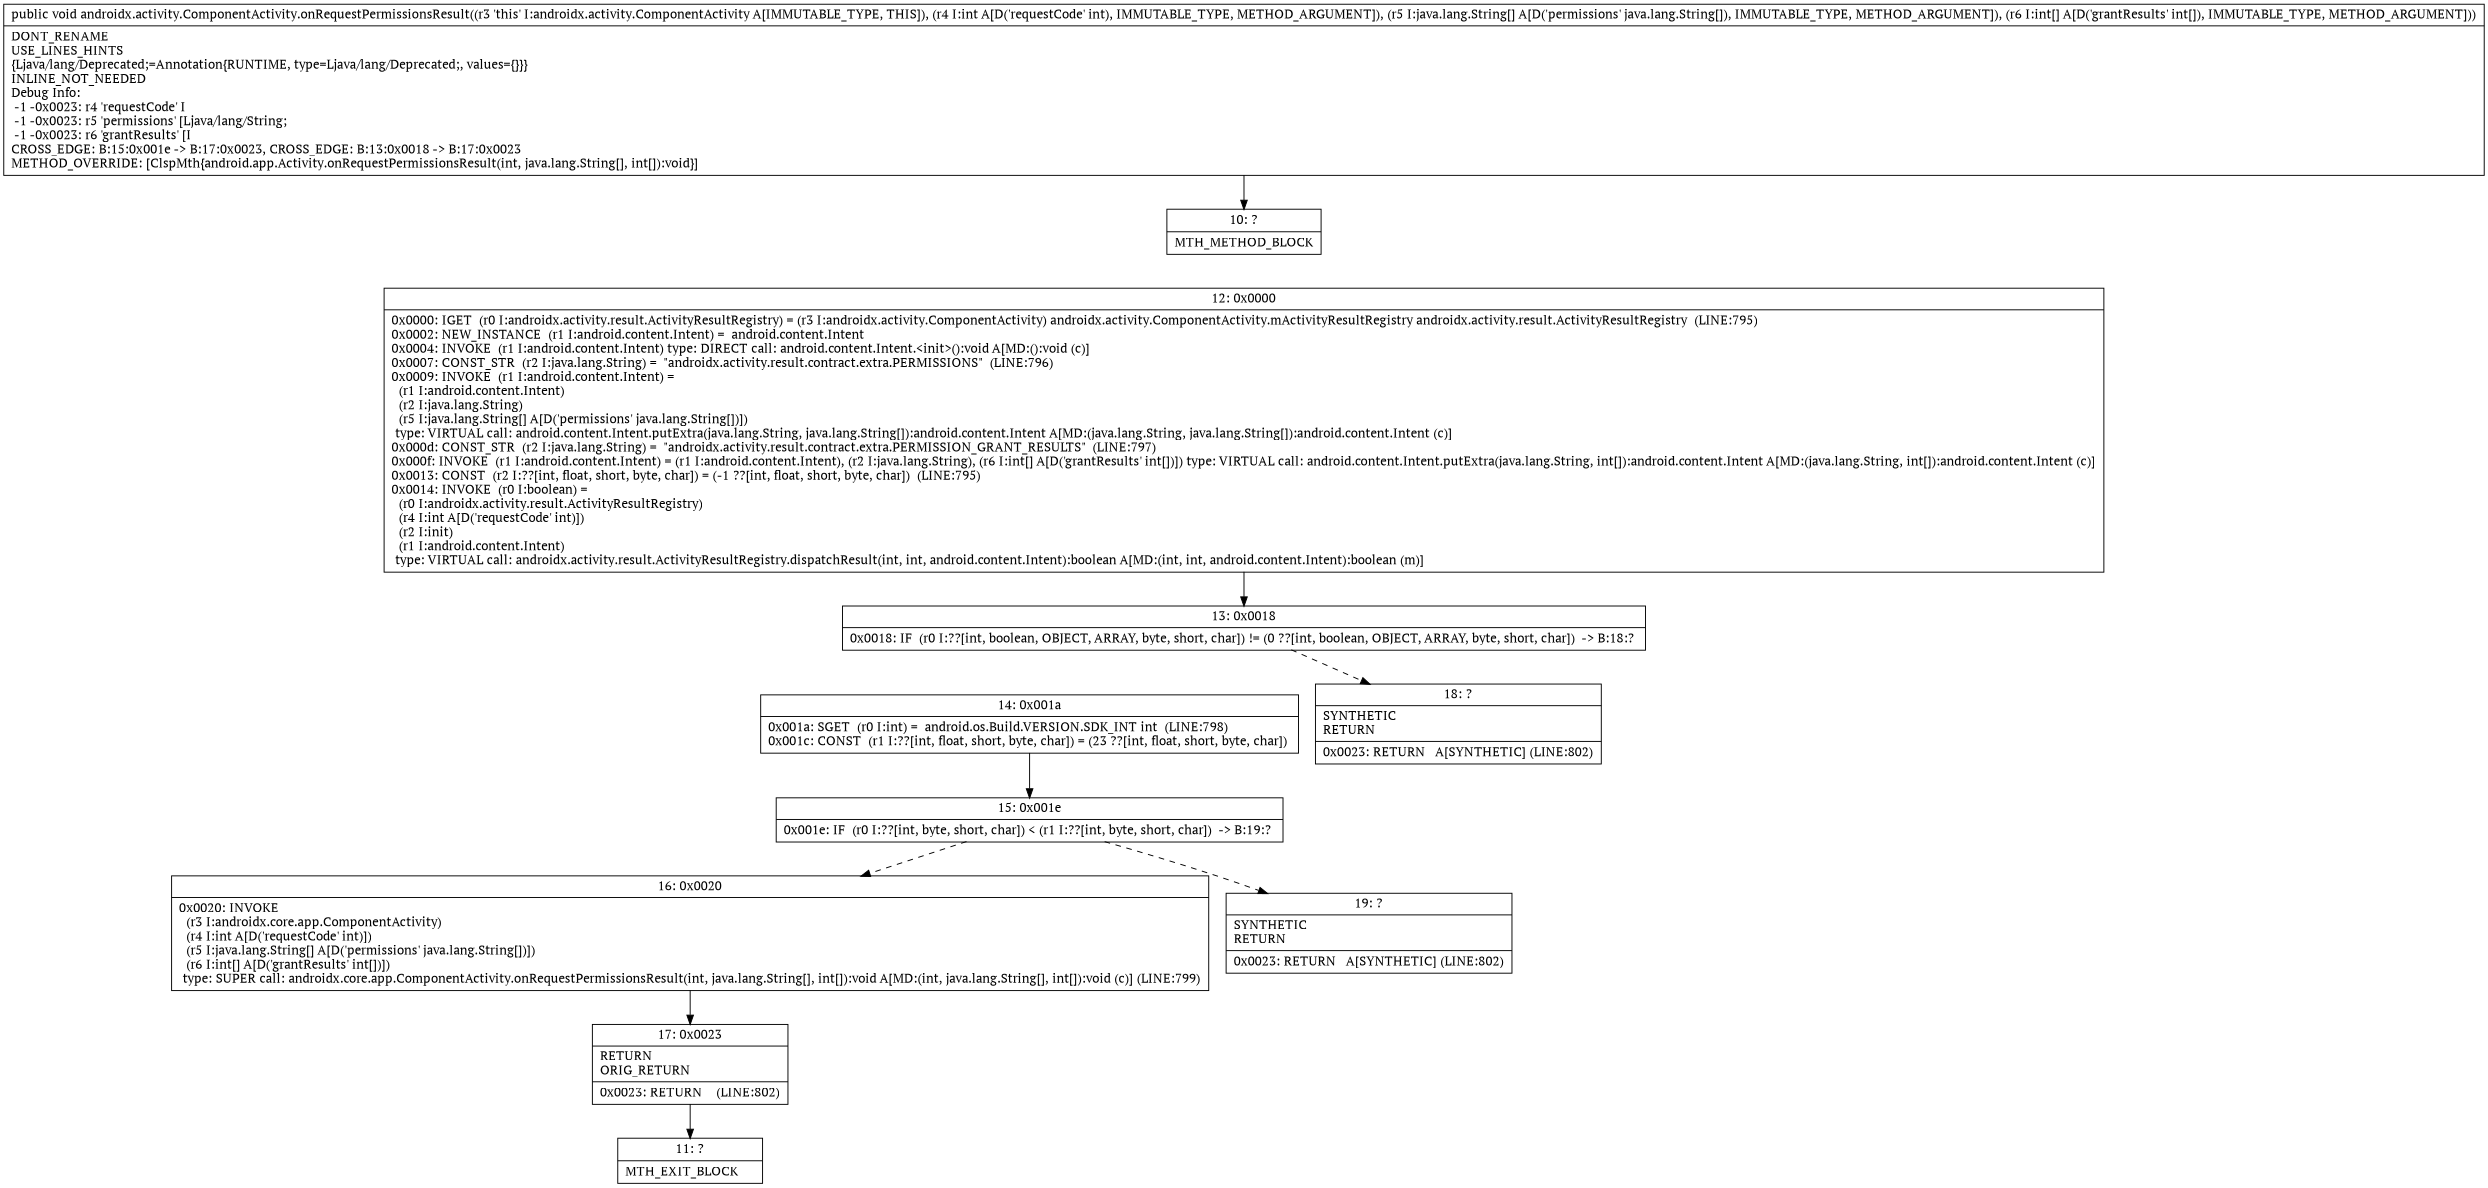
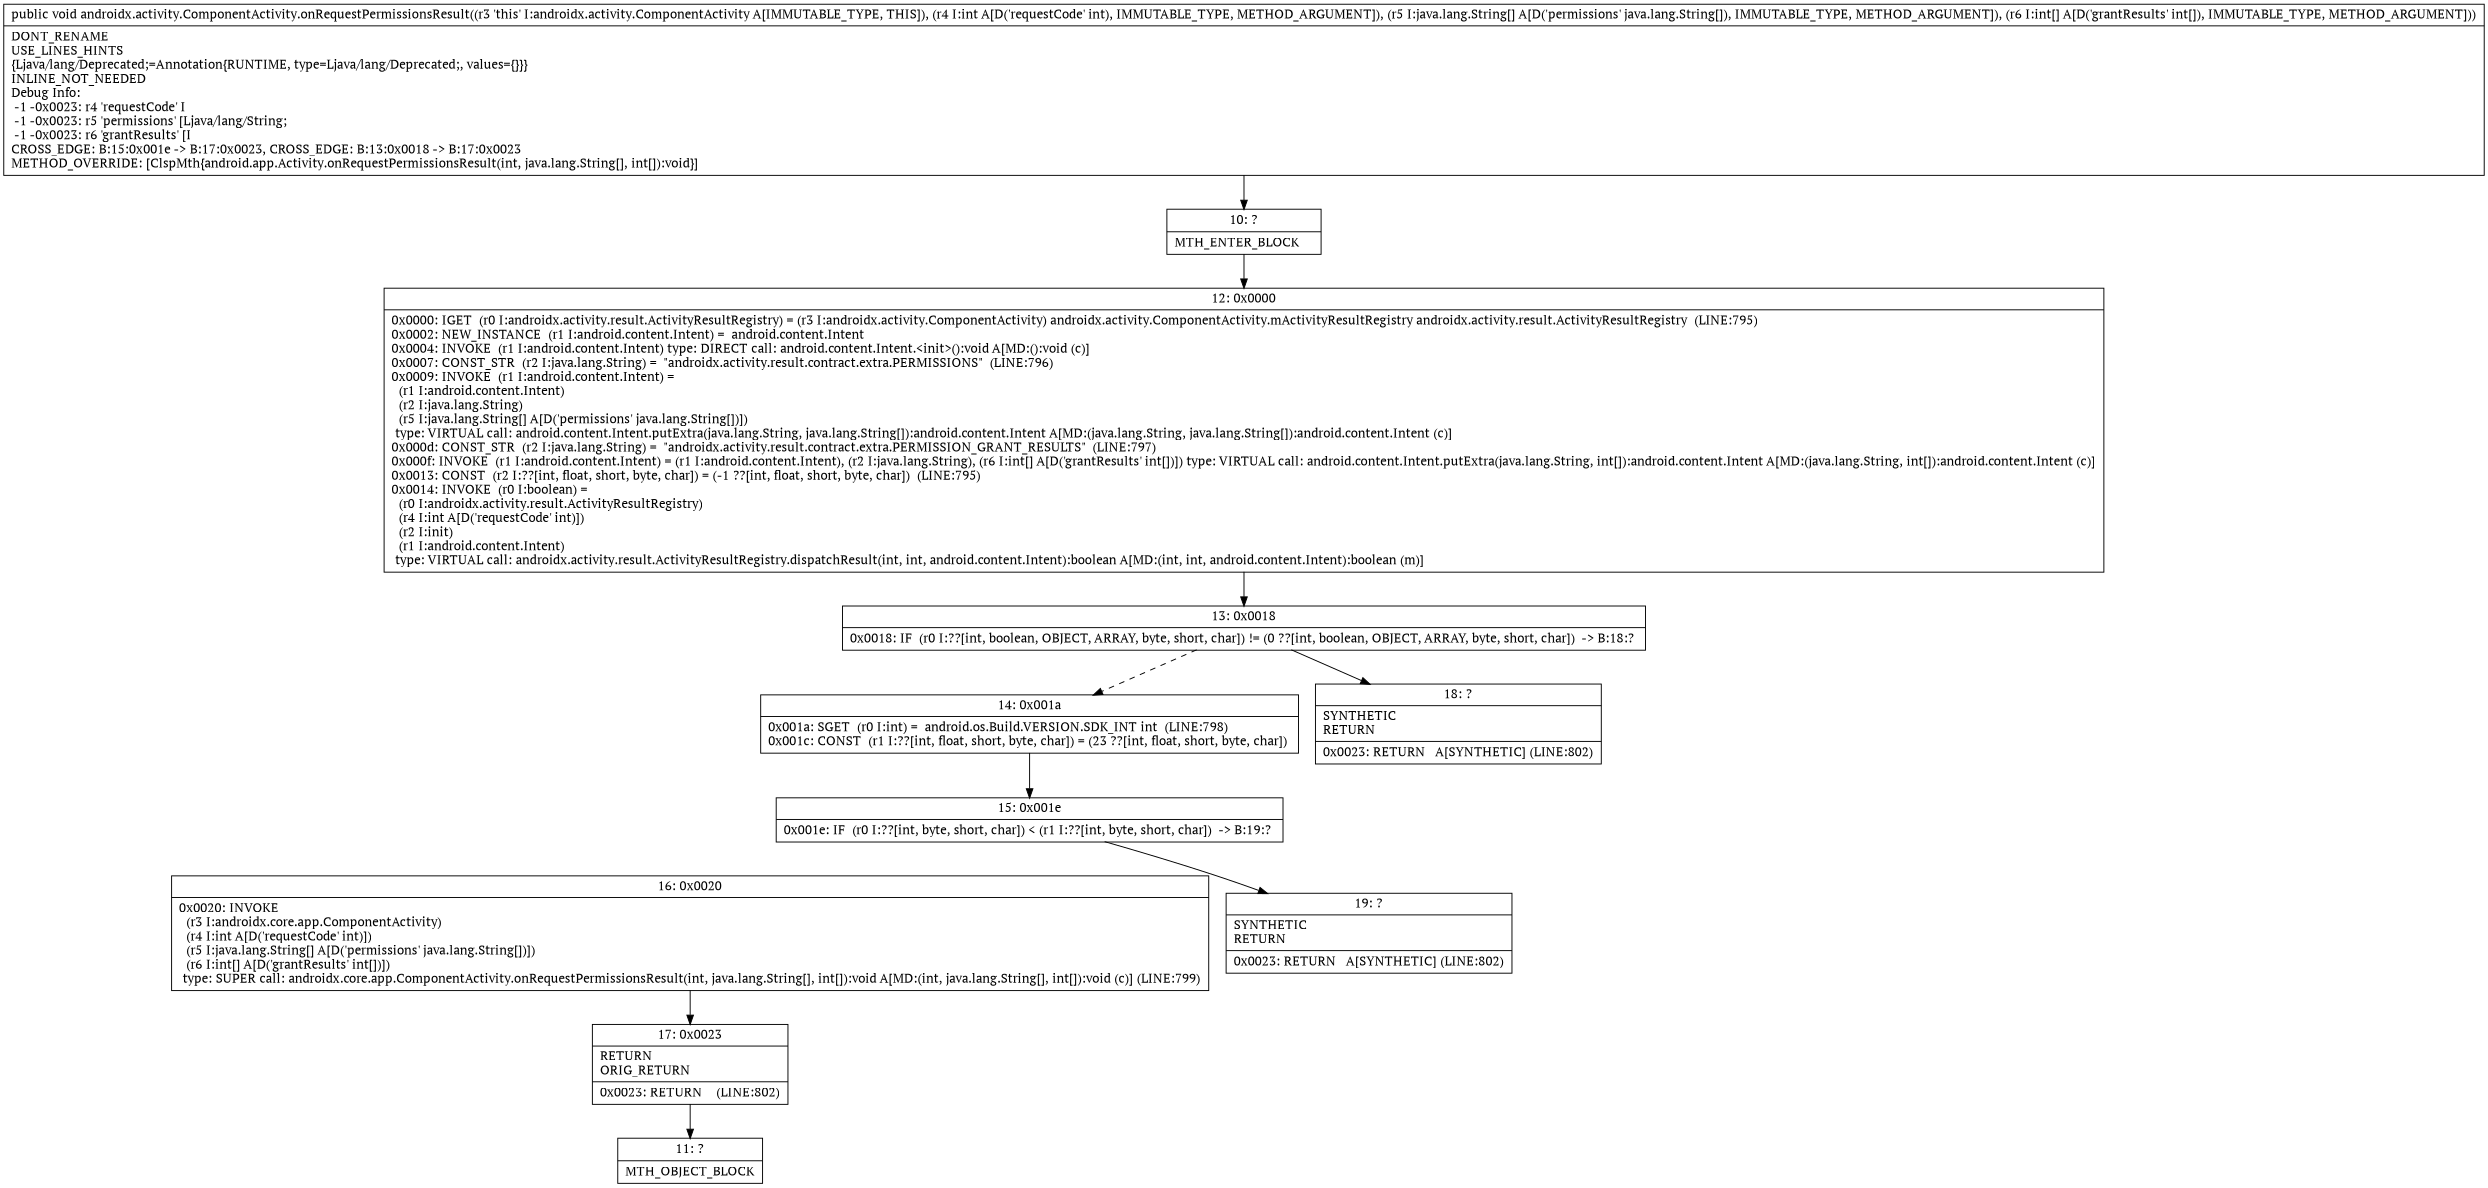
(1244, 243) -> (1237, 243)
none -> (1244, 266)
(1326, 665) -> (1326, 665)
none -> (1149, 671)
(918, 857) -> none
(1182, 865) -> (1182, 865)
(682, 1172) -> (690, 1172)
